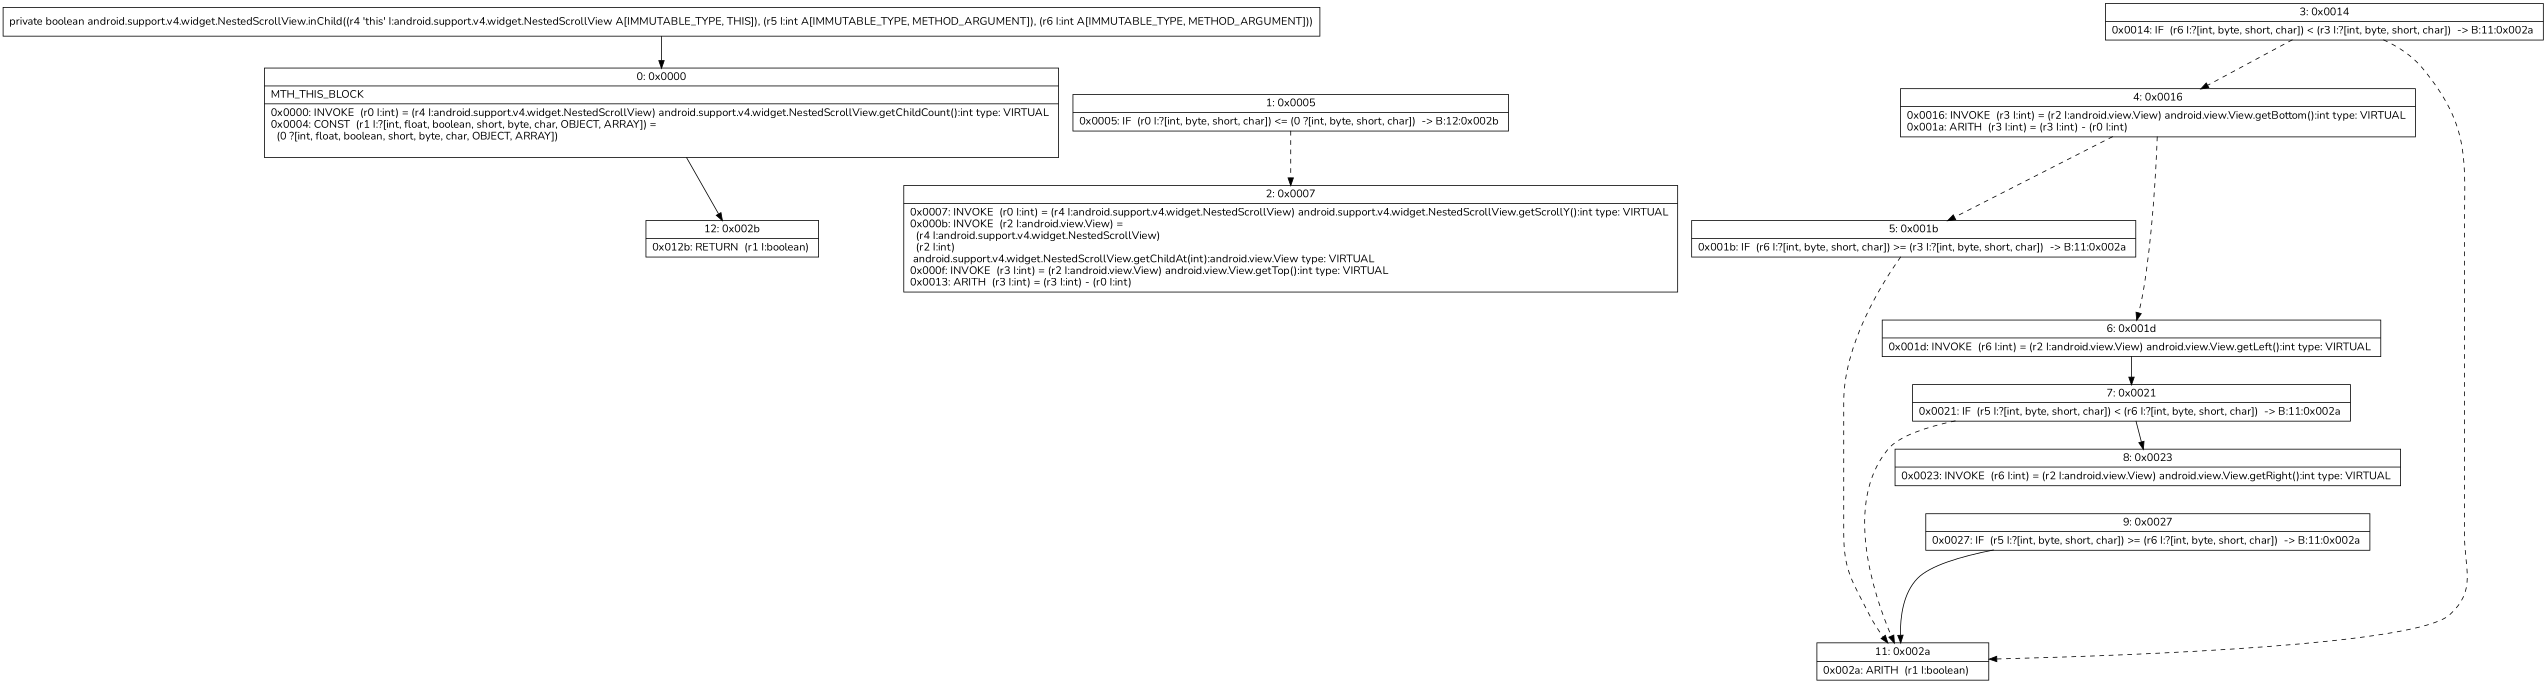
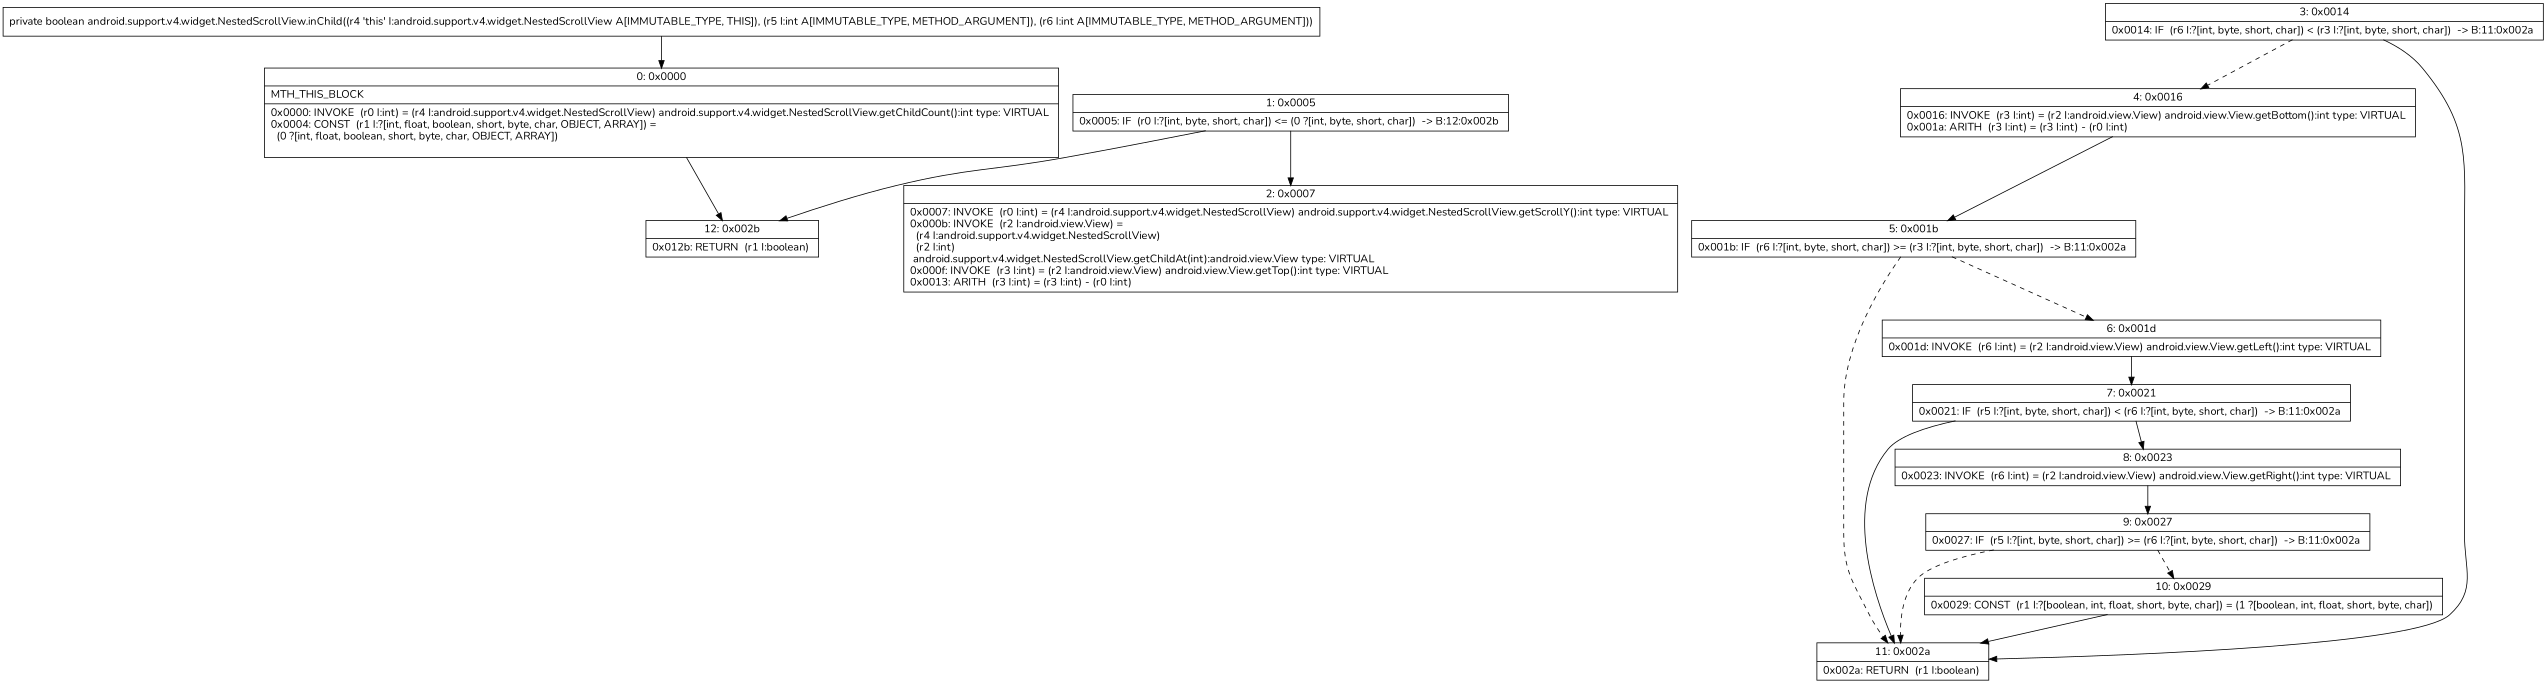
(1291, 154) -> (1291, 154)
none -> (995, 168)
(2034, 177) -> (2034, 177)
(2152, 225) -> (2019, 287)
none -> (2148, 496)
(1866, 505) -> (1866, 505)
(2465, 543) -> (2465, 543)
(1926, 572) -> (1926, 572)
none -> (2184, 597)
(1898, 670) -> (1903, 670)
